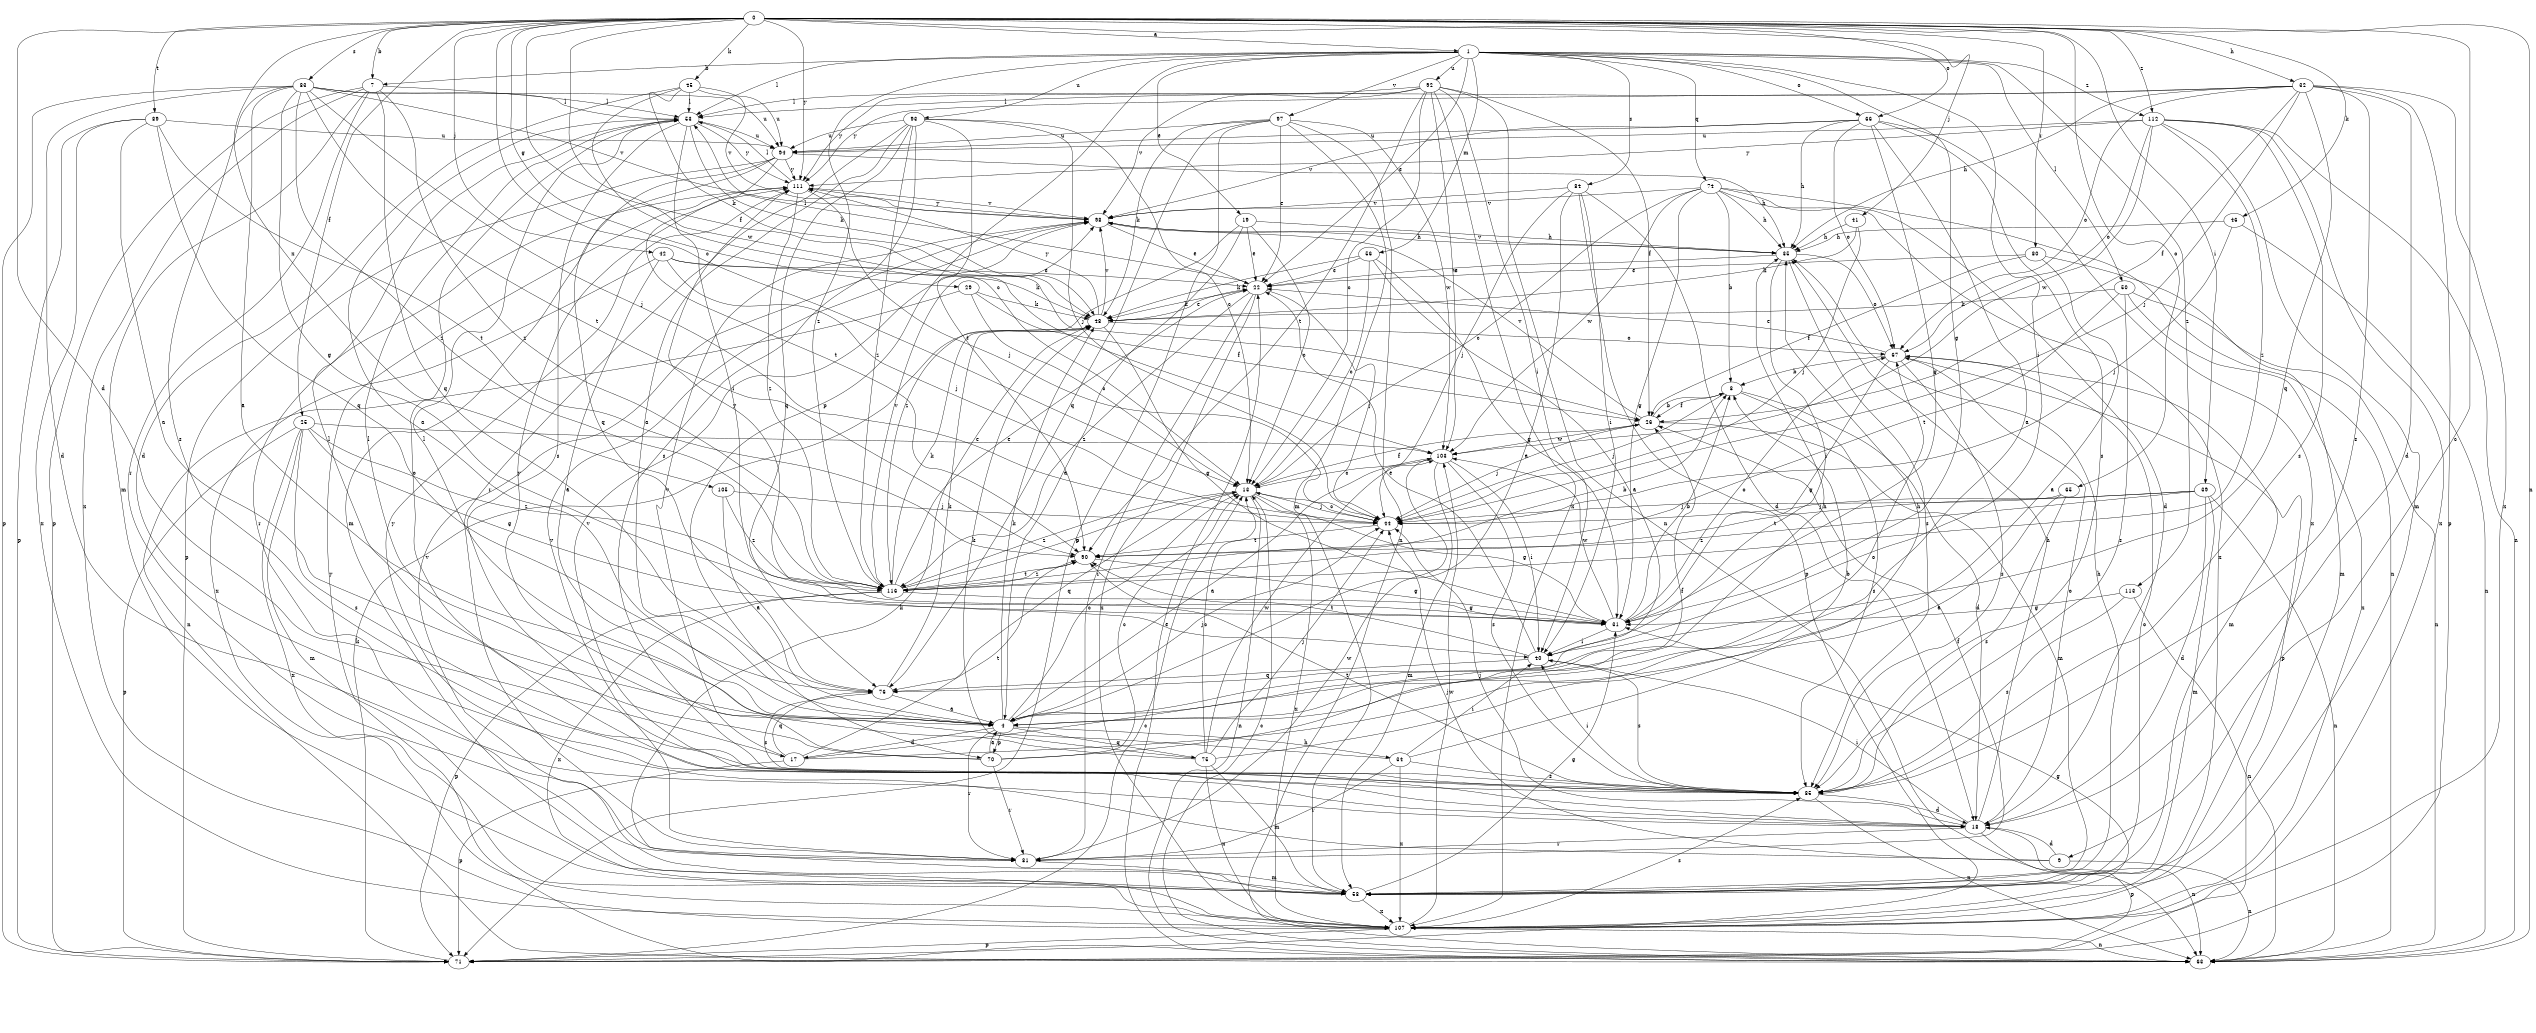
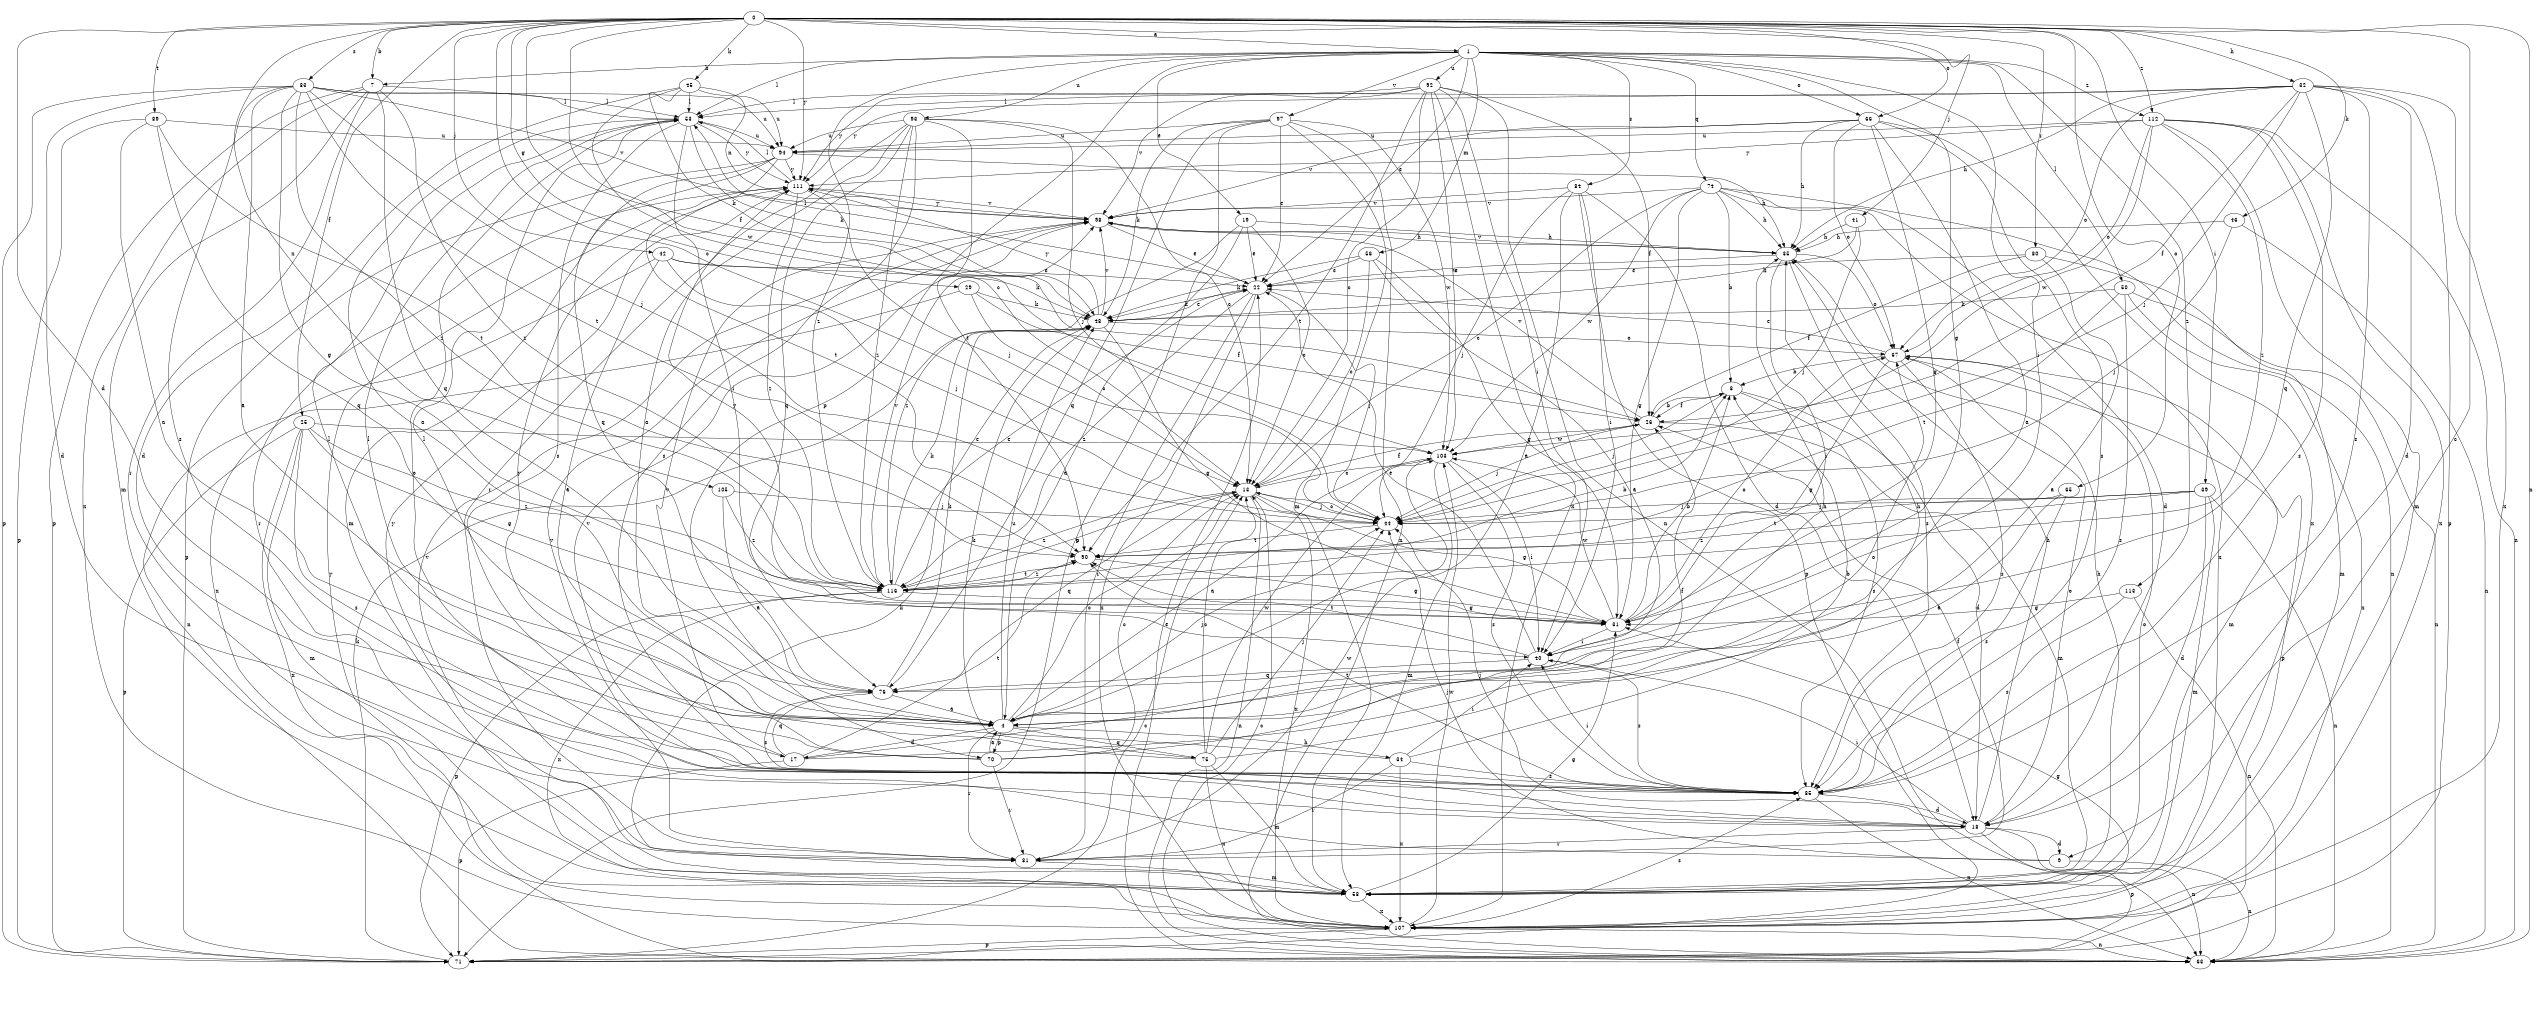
(730, 153) -> (730, 153)
(1014, 524) -> (1014, 524)
(2026, 834) -> (2026, 832)
(377, 885) -> none
